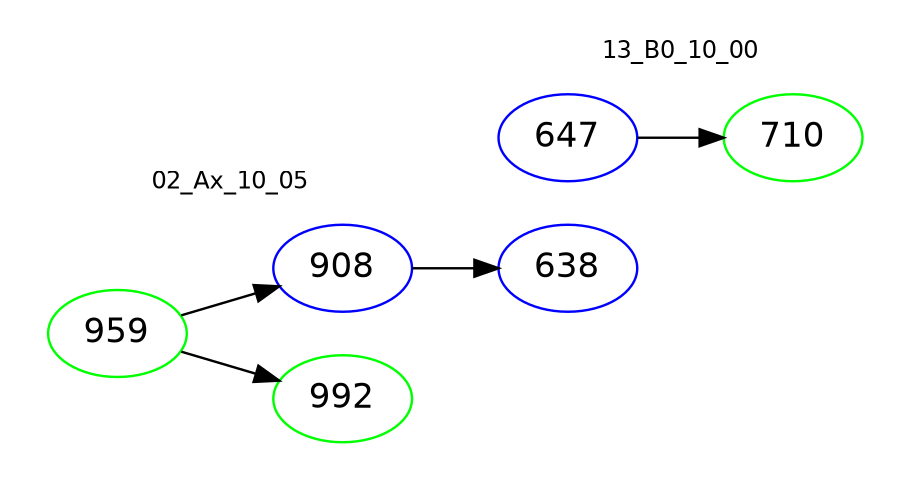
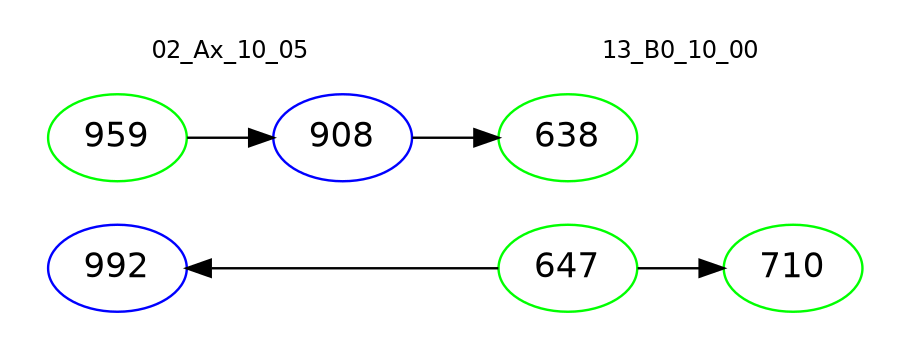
(568, 138) -> (568, 268)
(568, 268) -> (568, 138)
(218, 363) -> (355, 268)
(343, 399) -> (117, 268)
